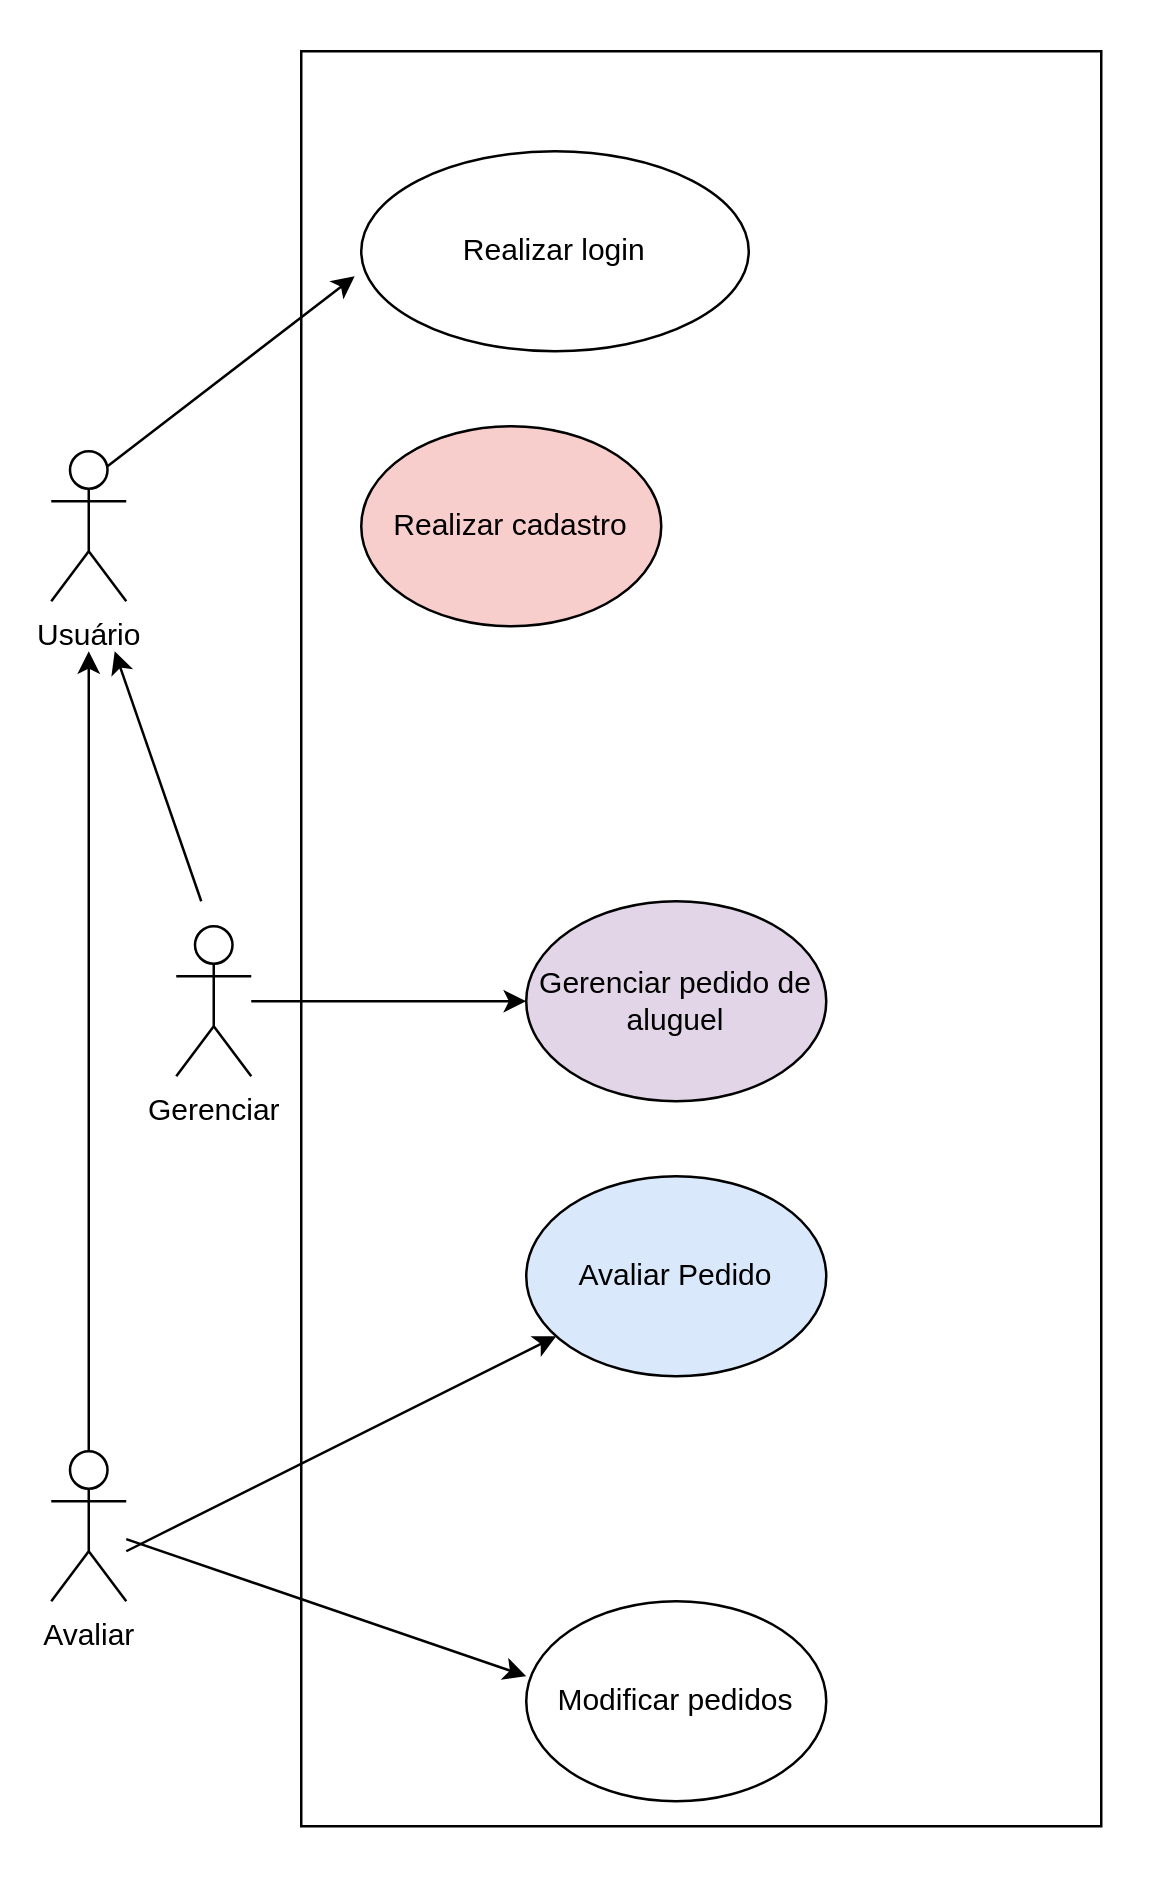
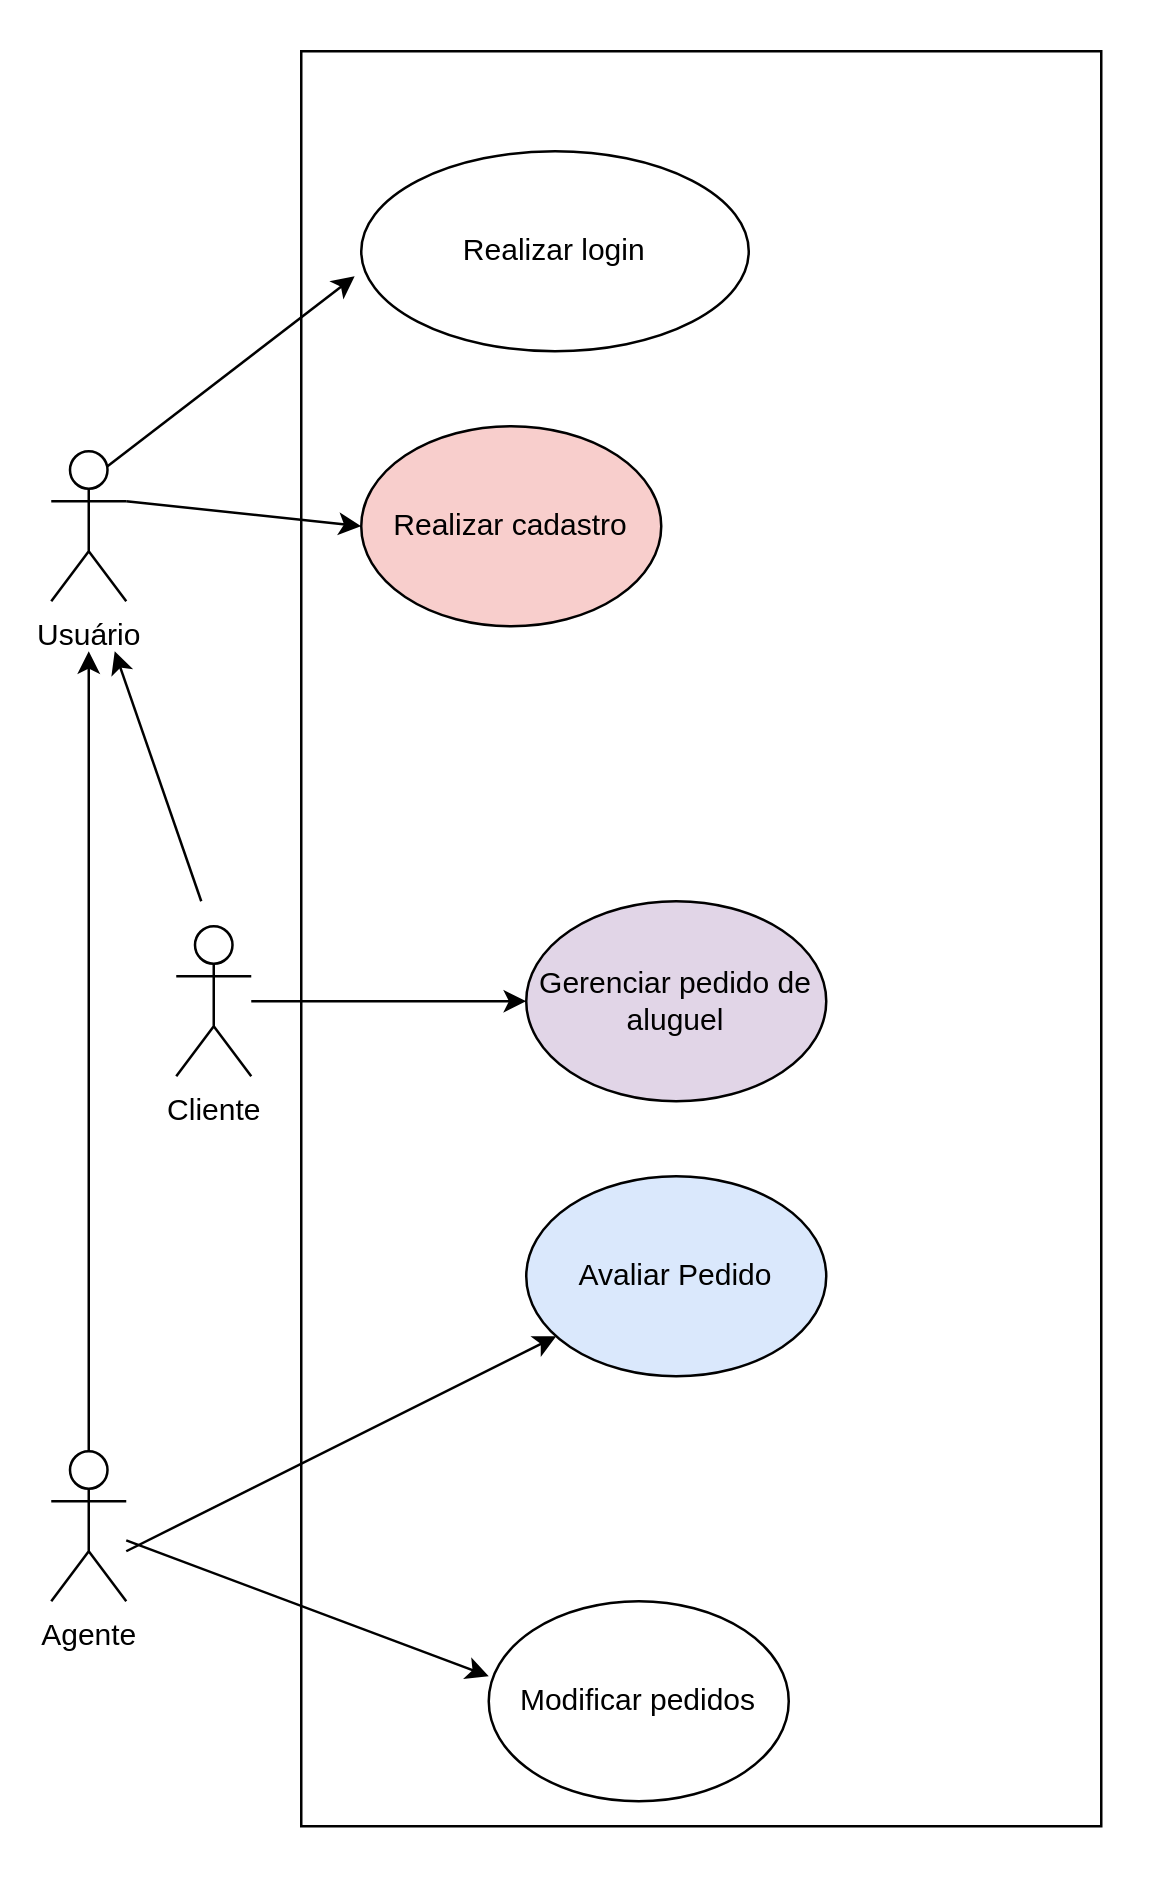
none -> (236, 513)
(215, 1112) -> (215, 1112)
(90, 1637) -> (90, 1637)
(676, 1701) -> (639, 1701)
